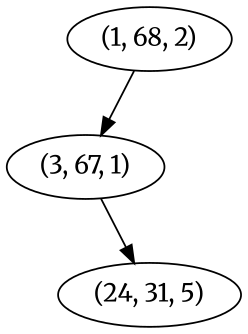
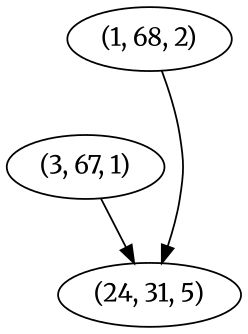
(122, 95) -> (183, 158)
